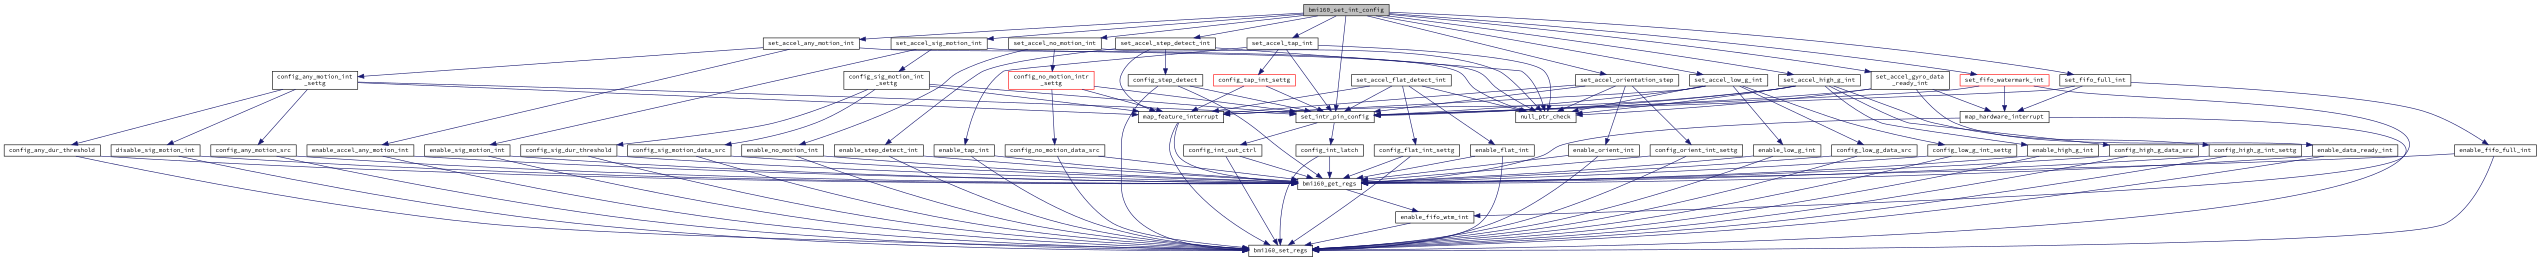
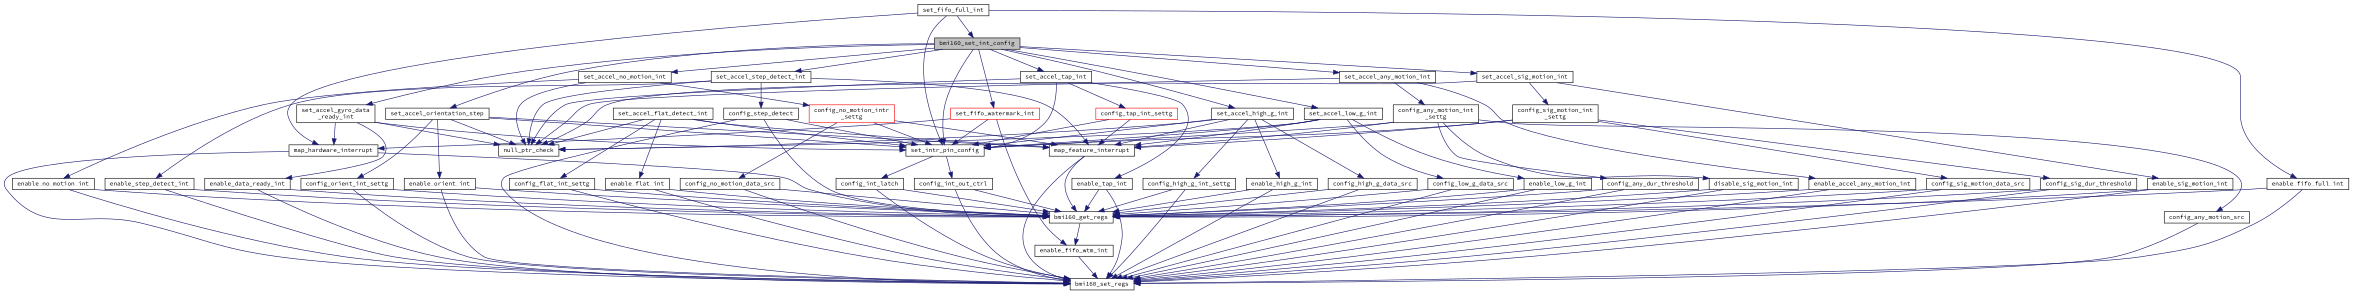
(1729, 33) -> (964, 24)
(1972, 150) -> none
(794, 178) -> none
